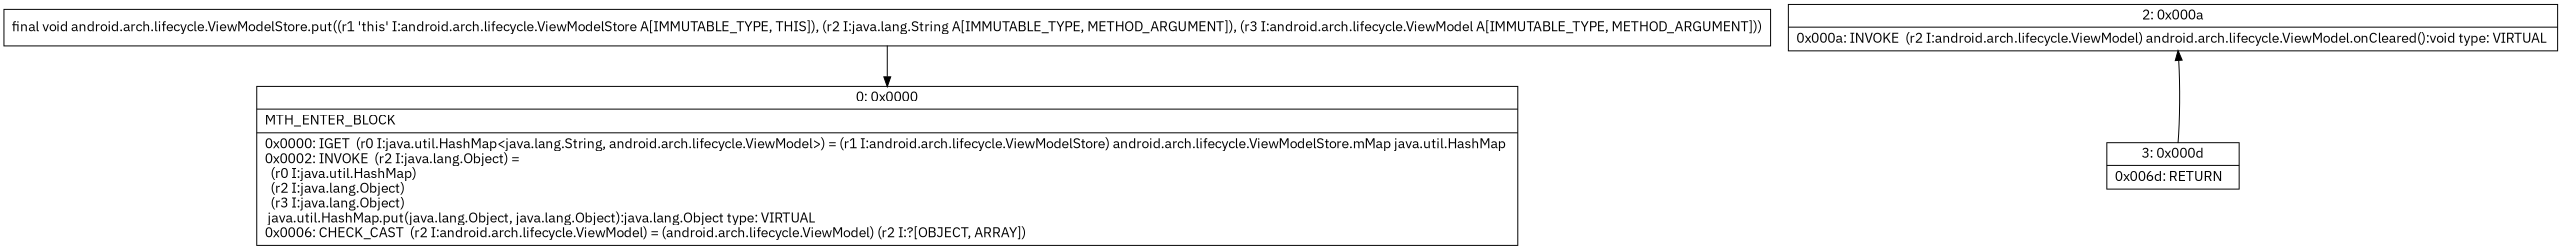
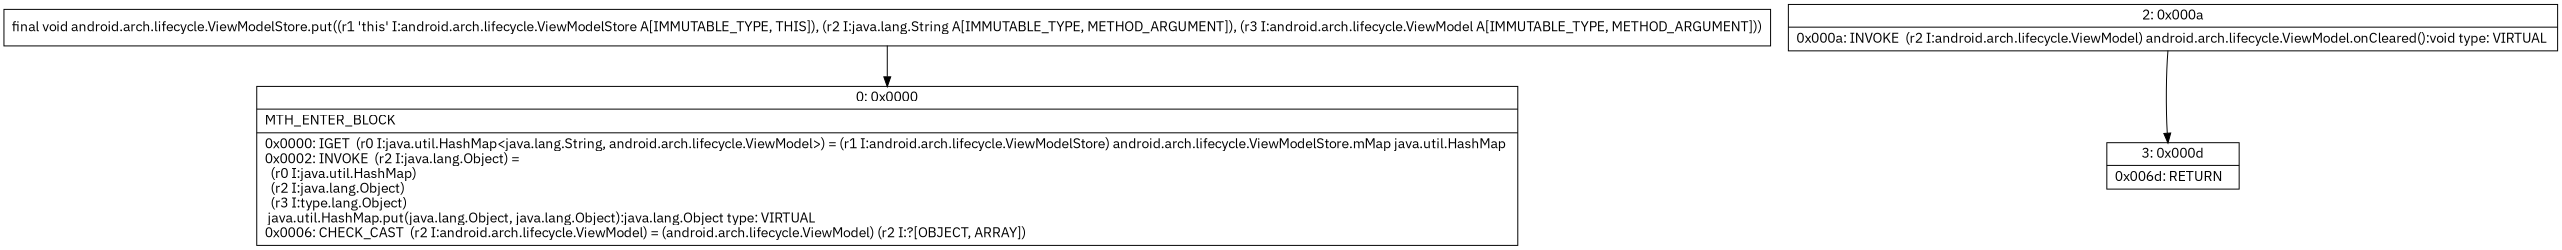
(2180, 102) -> (2166, 92)
(335, 203) -> (336, 203)
